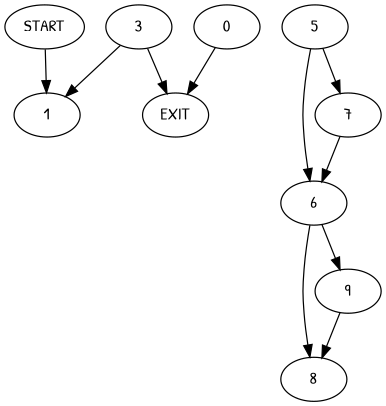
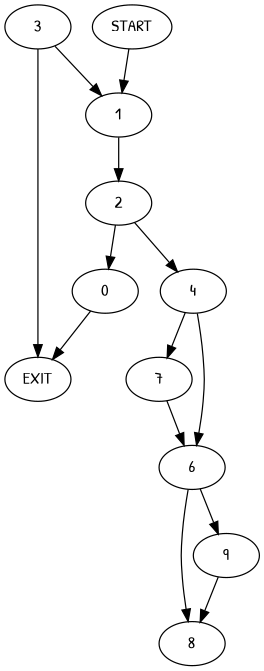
(315, 27) -> (193, 291)
none -> (119, 203)
